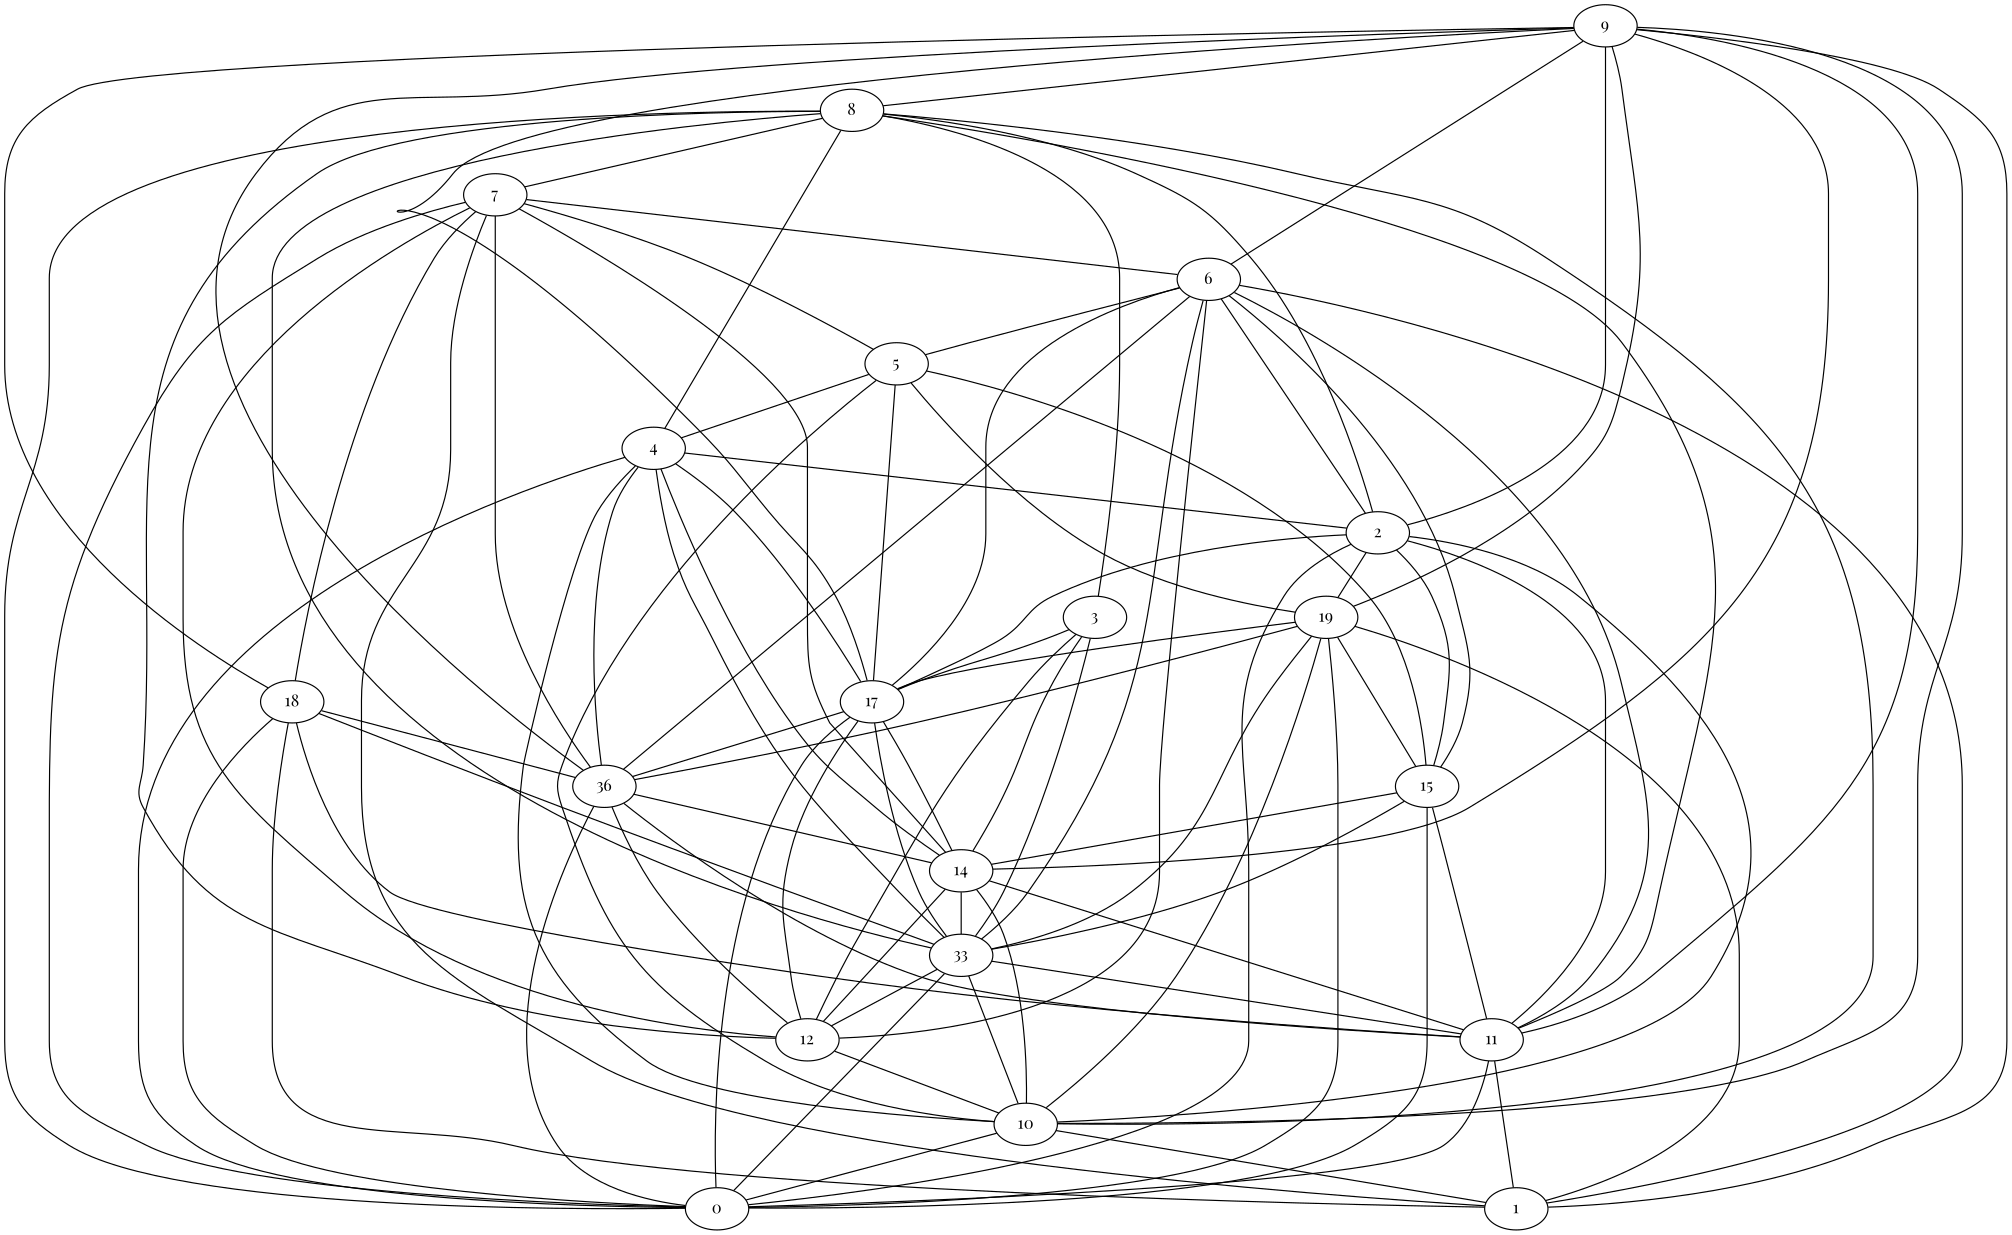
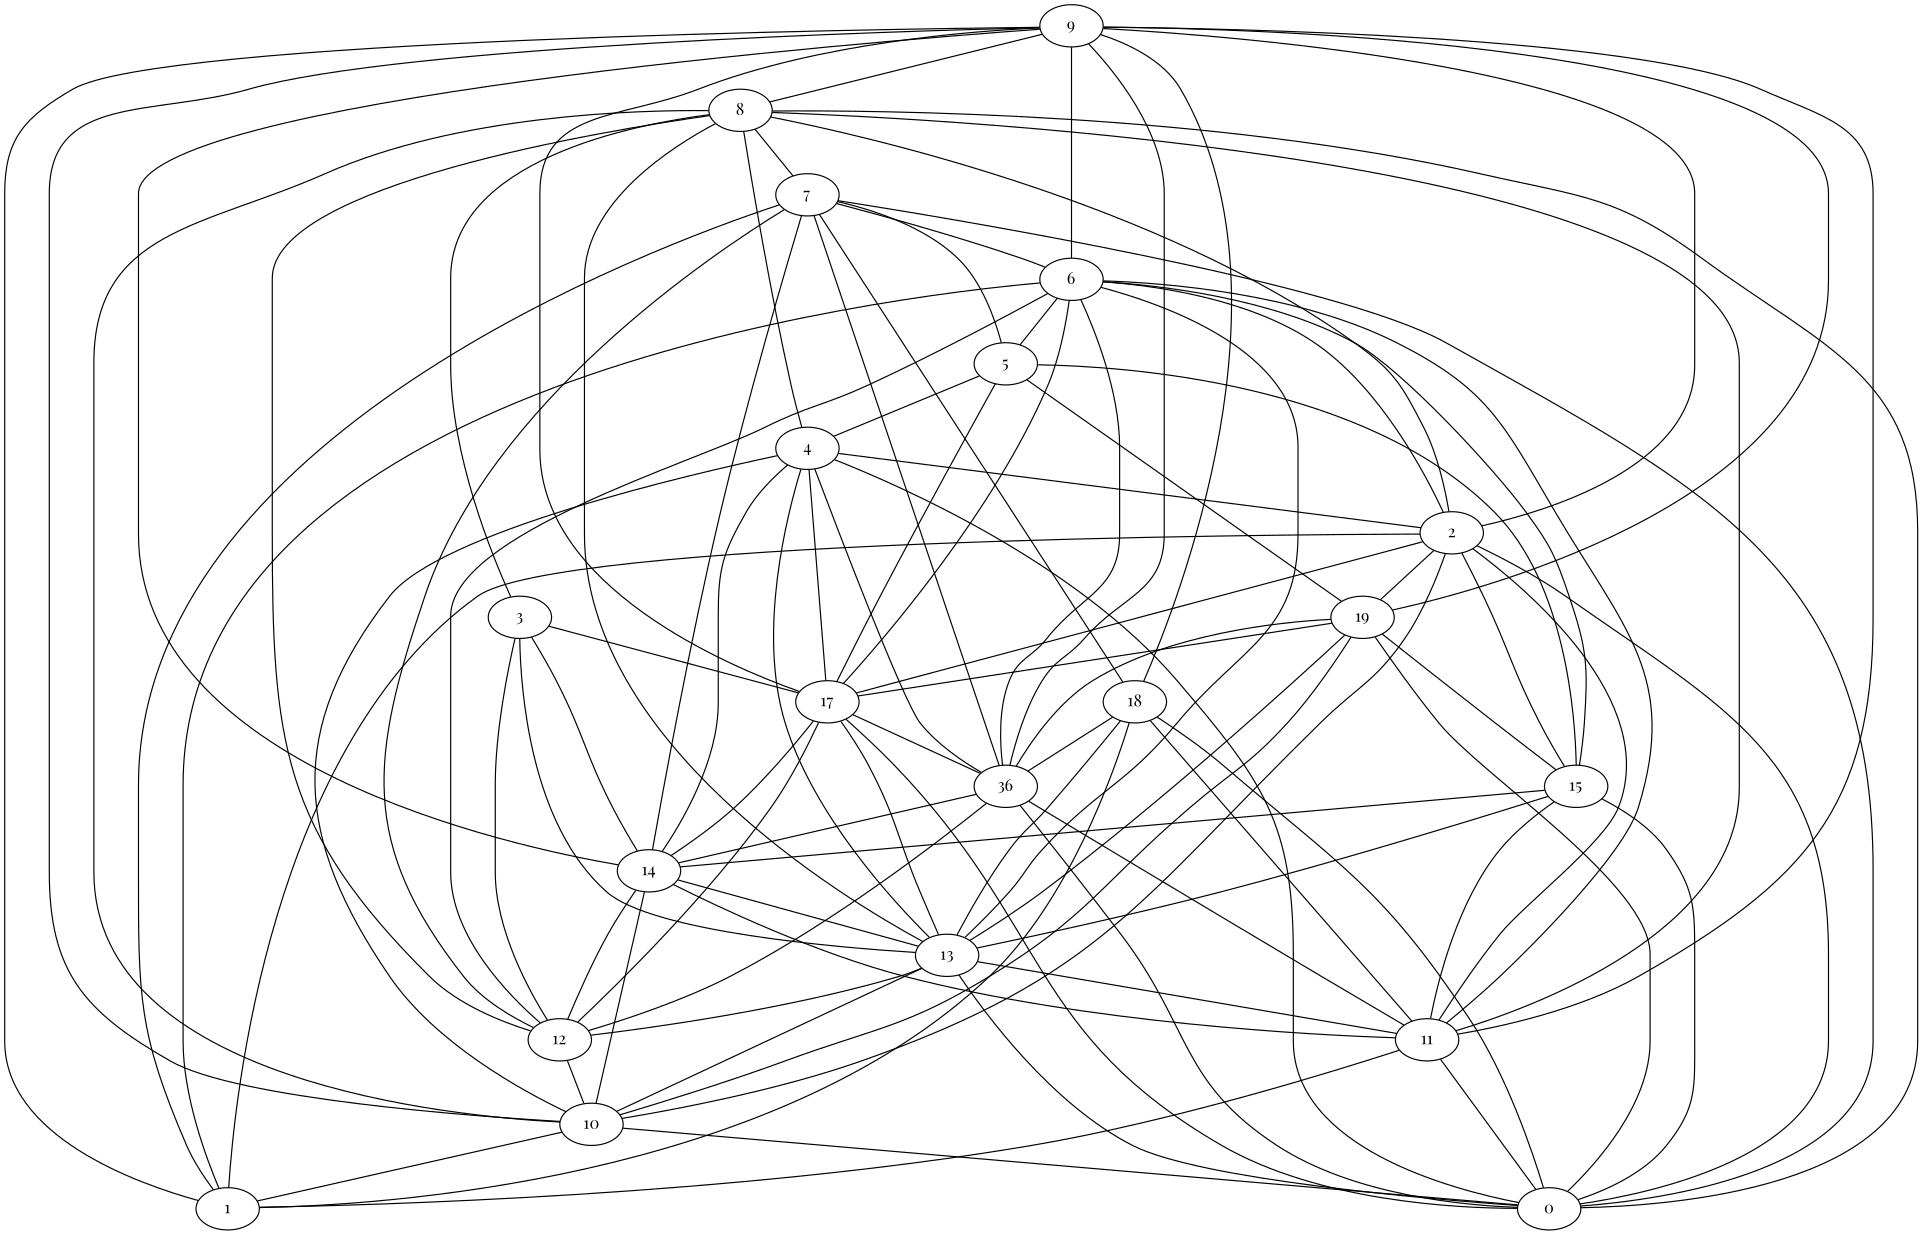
(558, 794) -> none
(1717, 866) -> (617, 565)
(961, 955) -> (947, 955)
